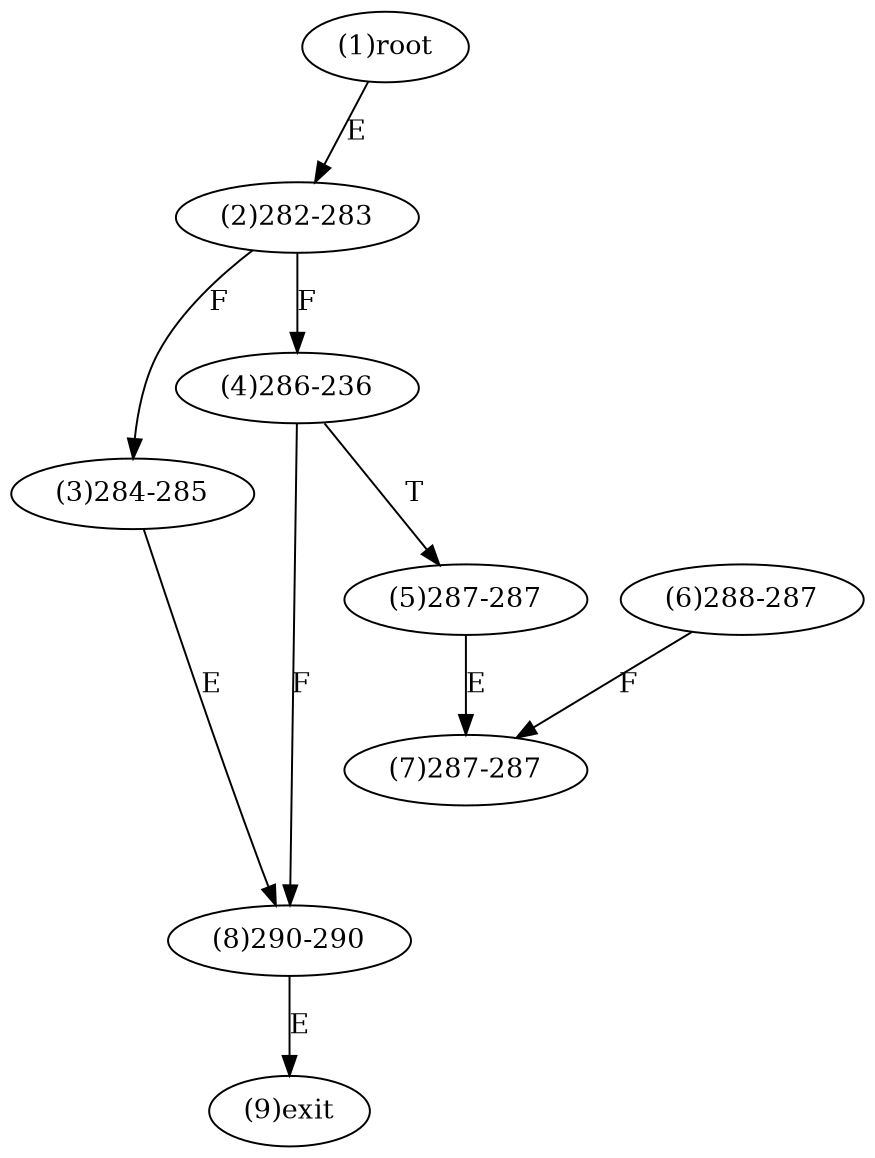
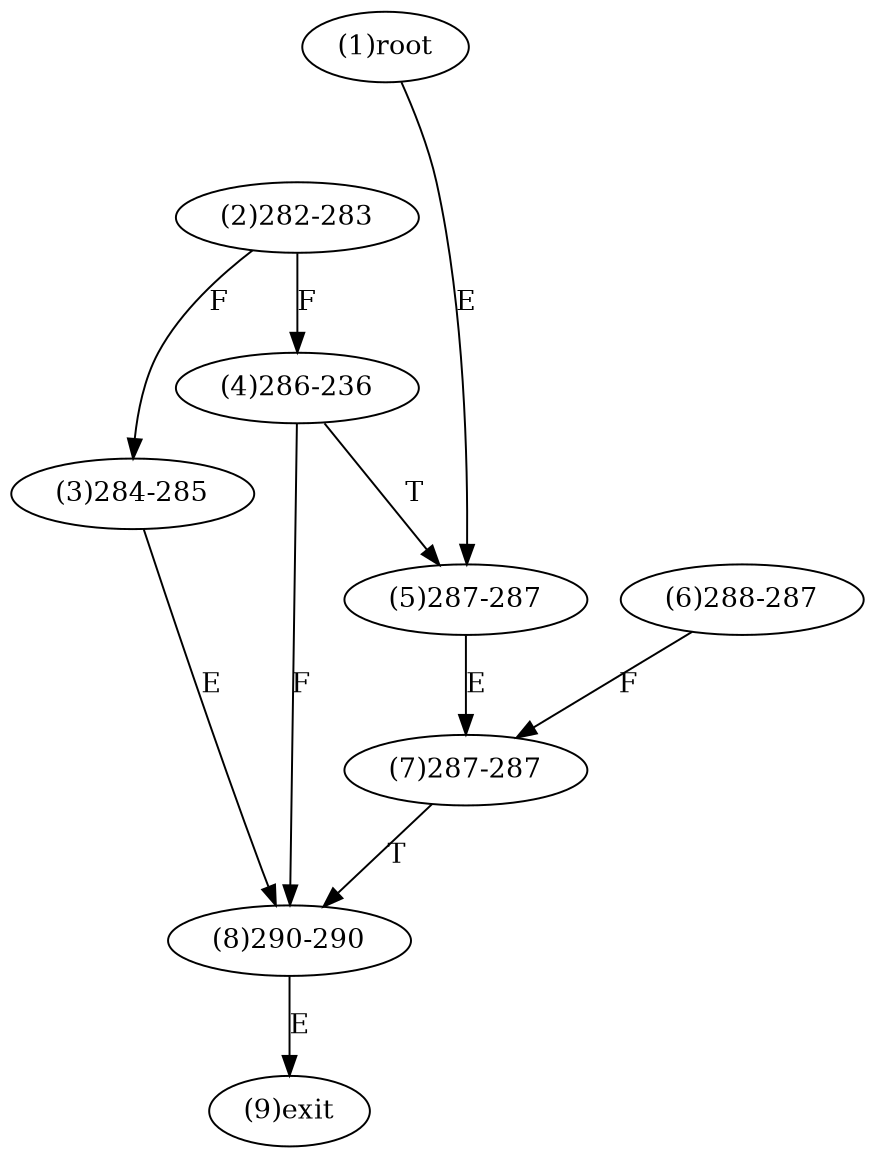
(346, 123) -> (456, 310)
none -> (385, 848)
